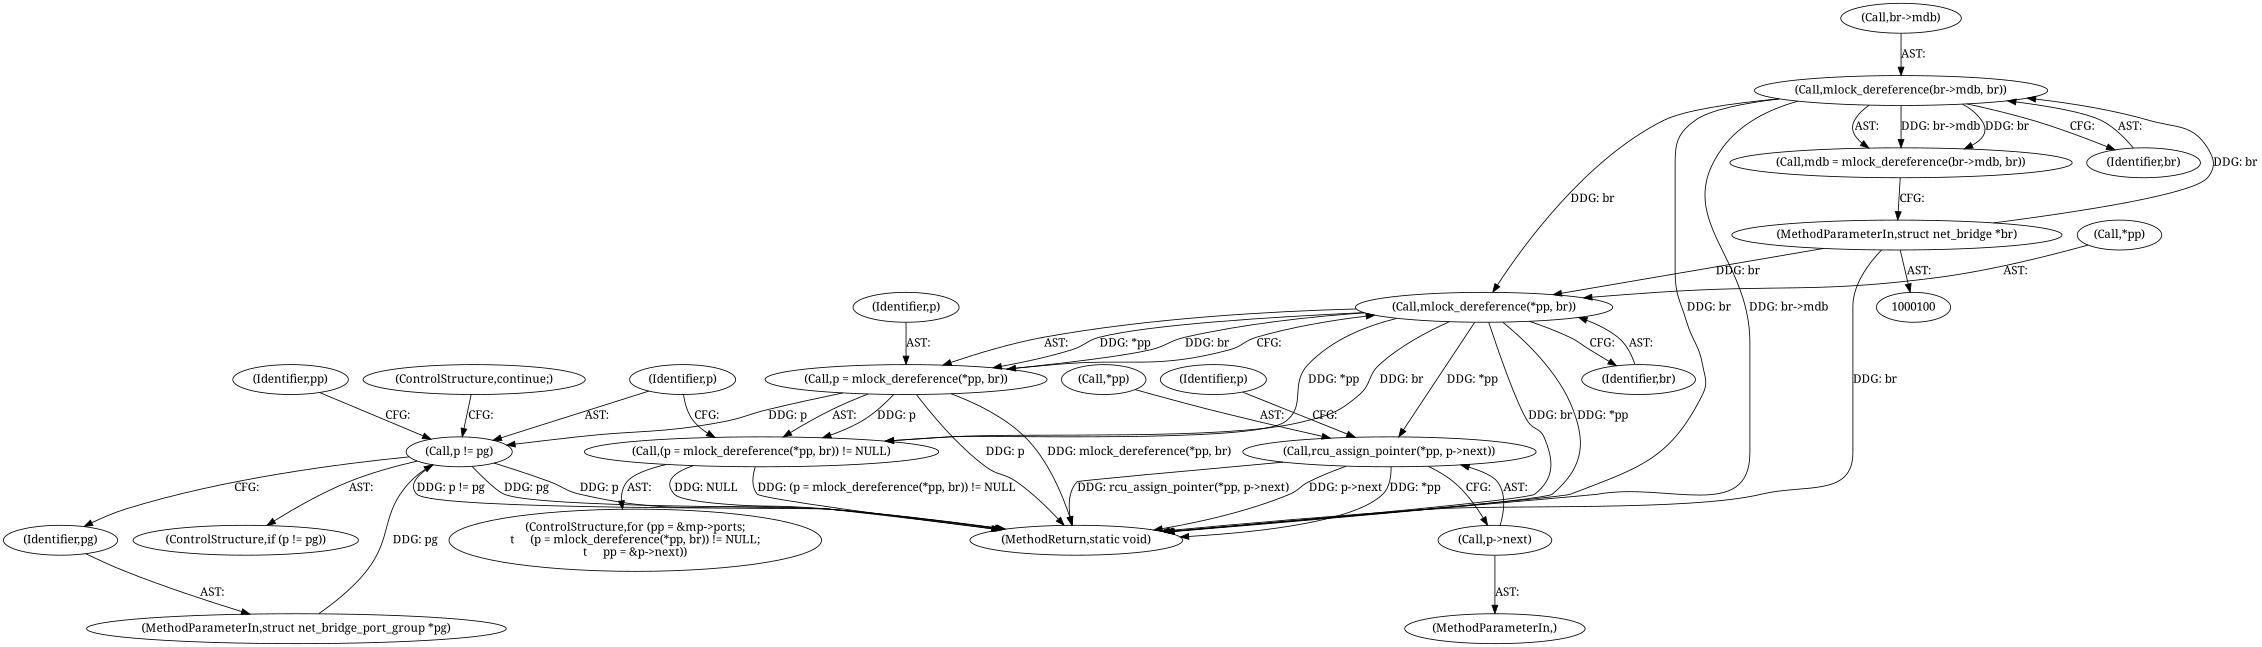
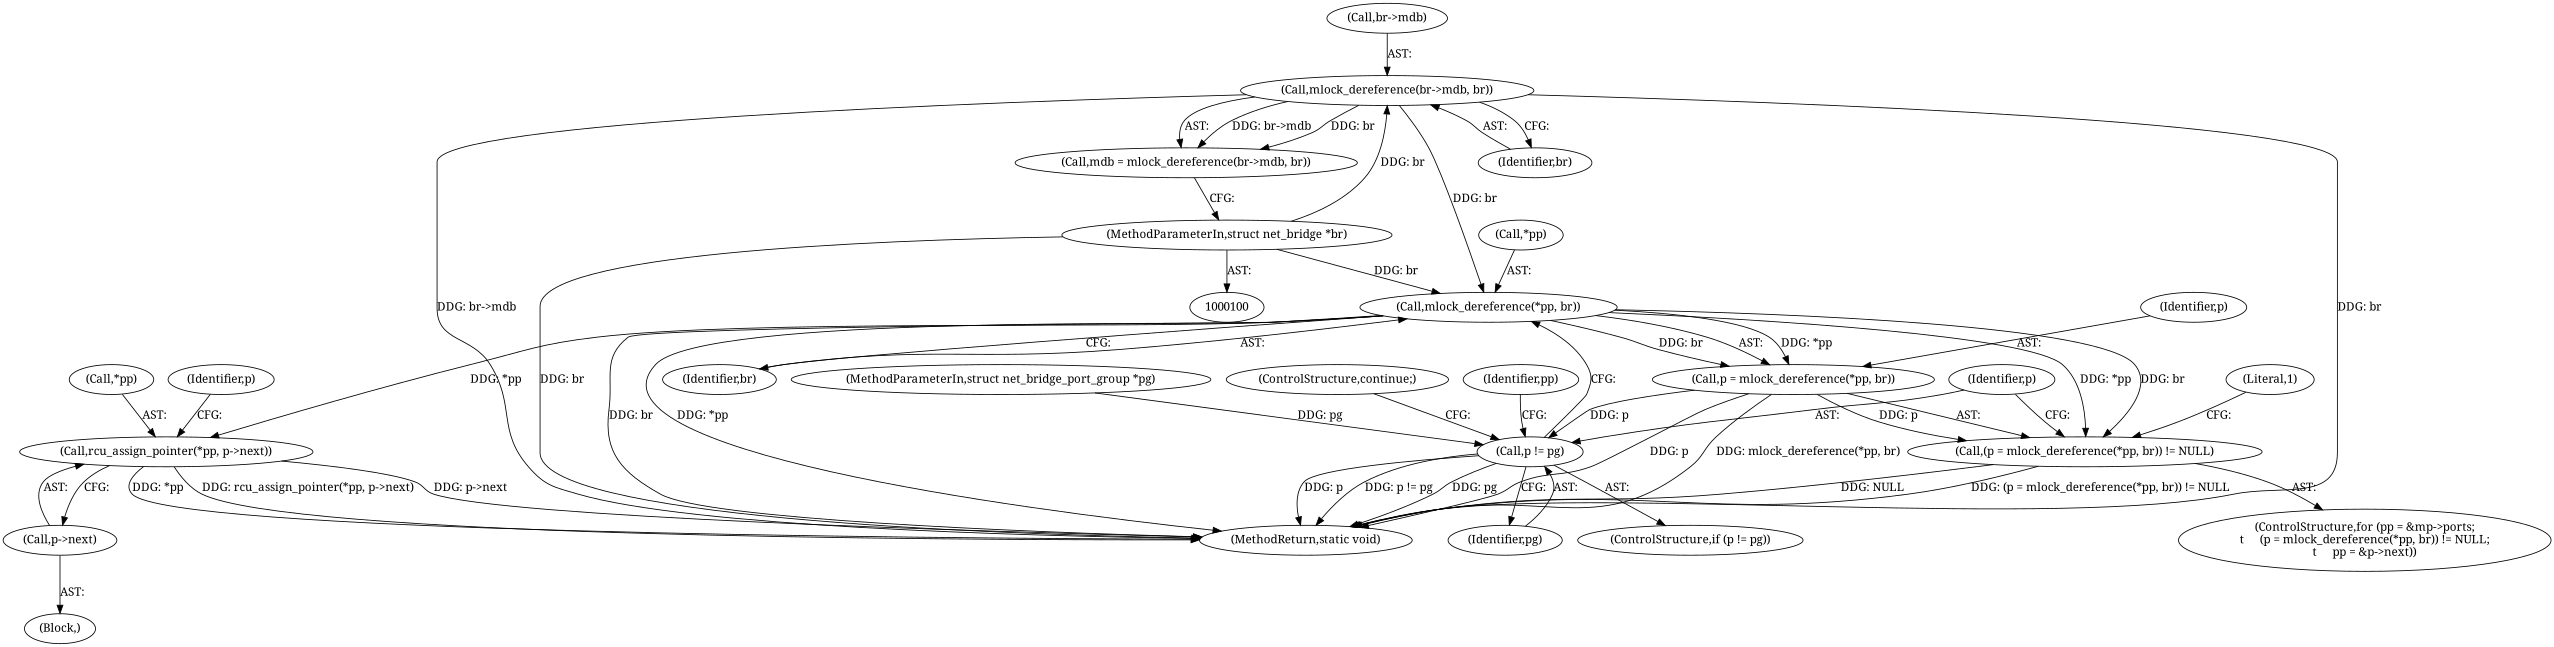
(1189, 358) -> (1591, 378)
none -> (2270, 380)
(163, 585) -> (1541, 512)
(1495, 629) -> (60, 629)
